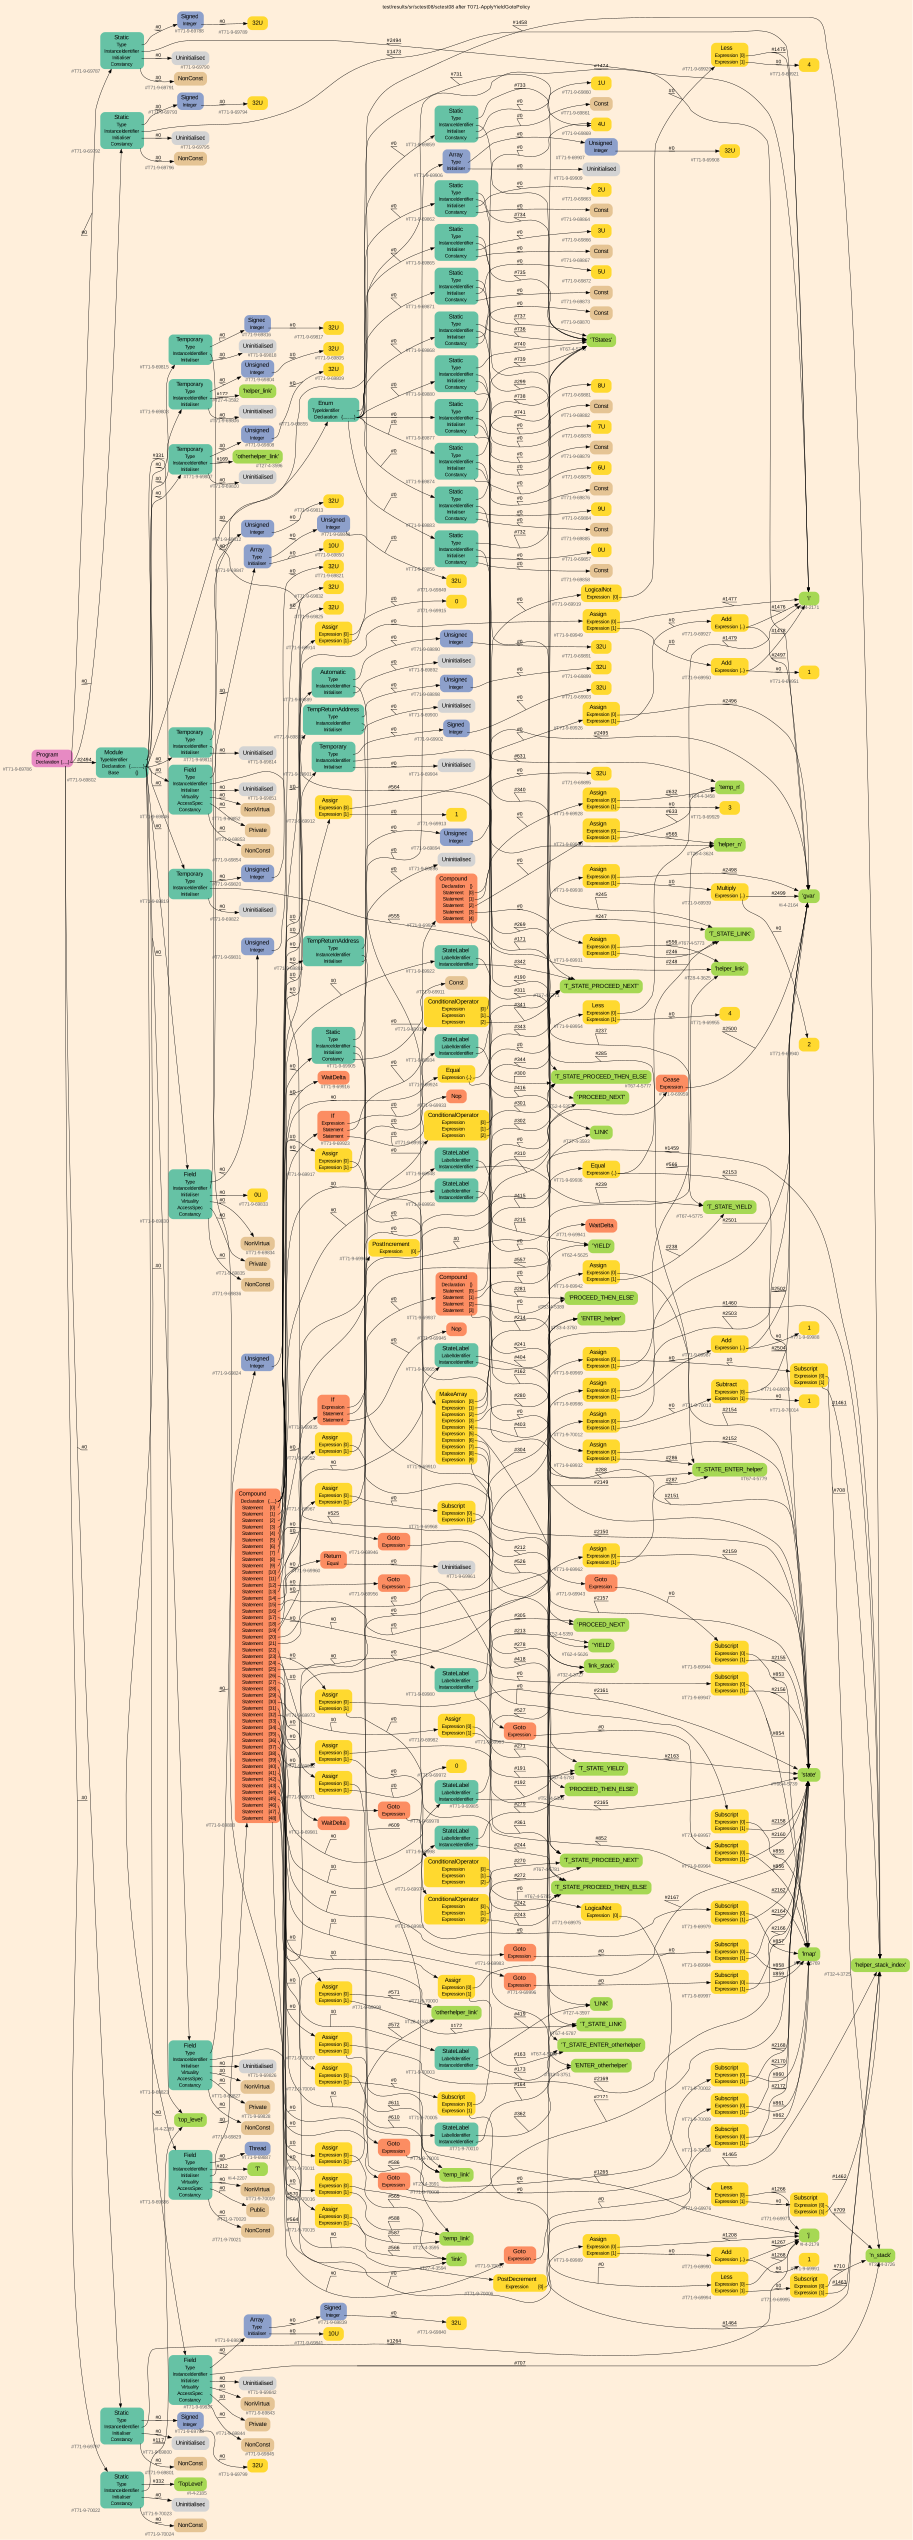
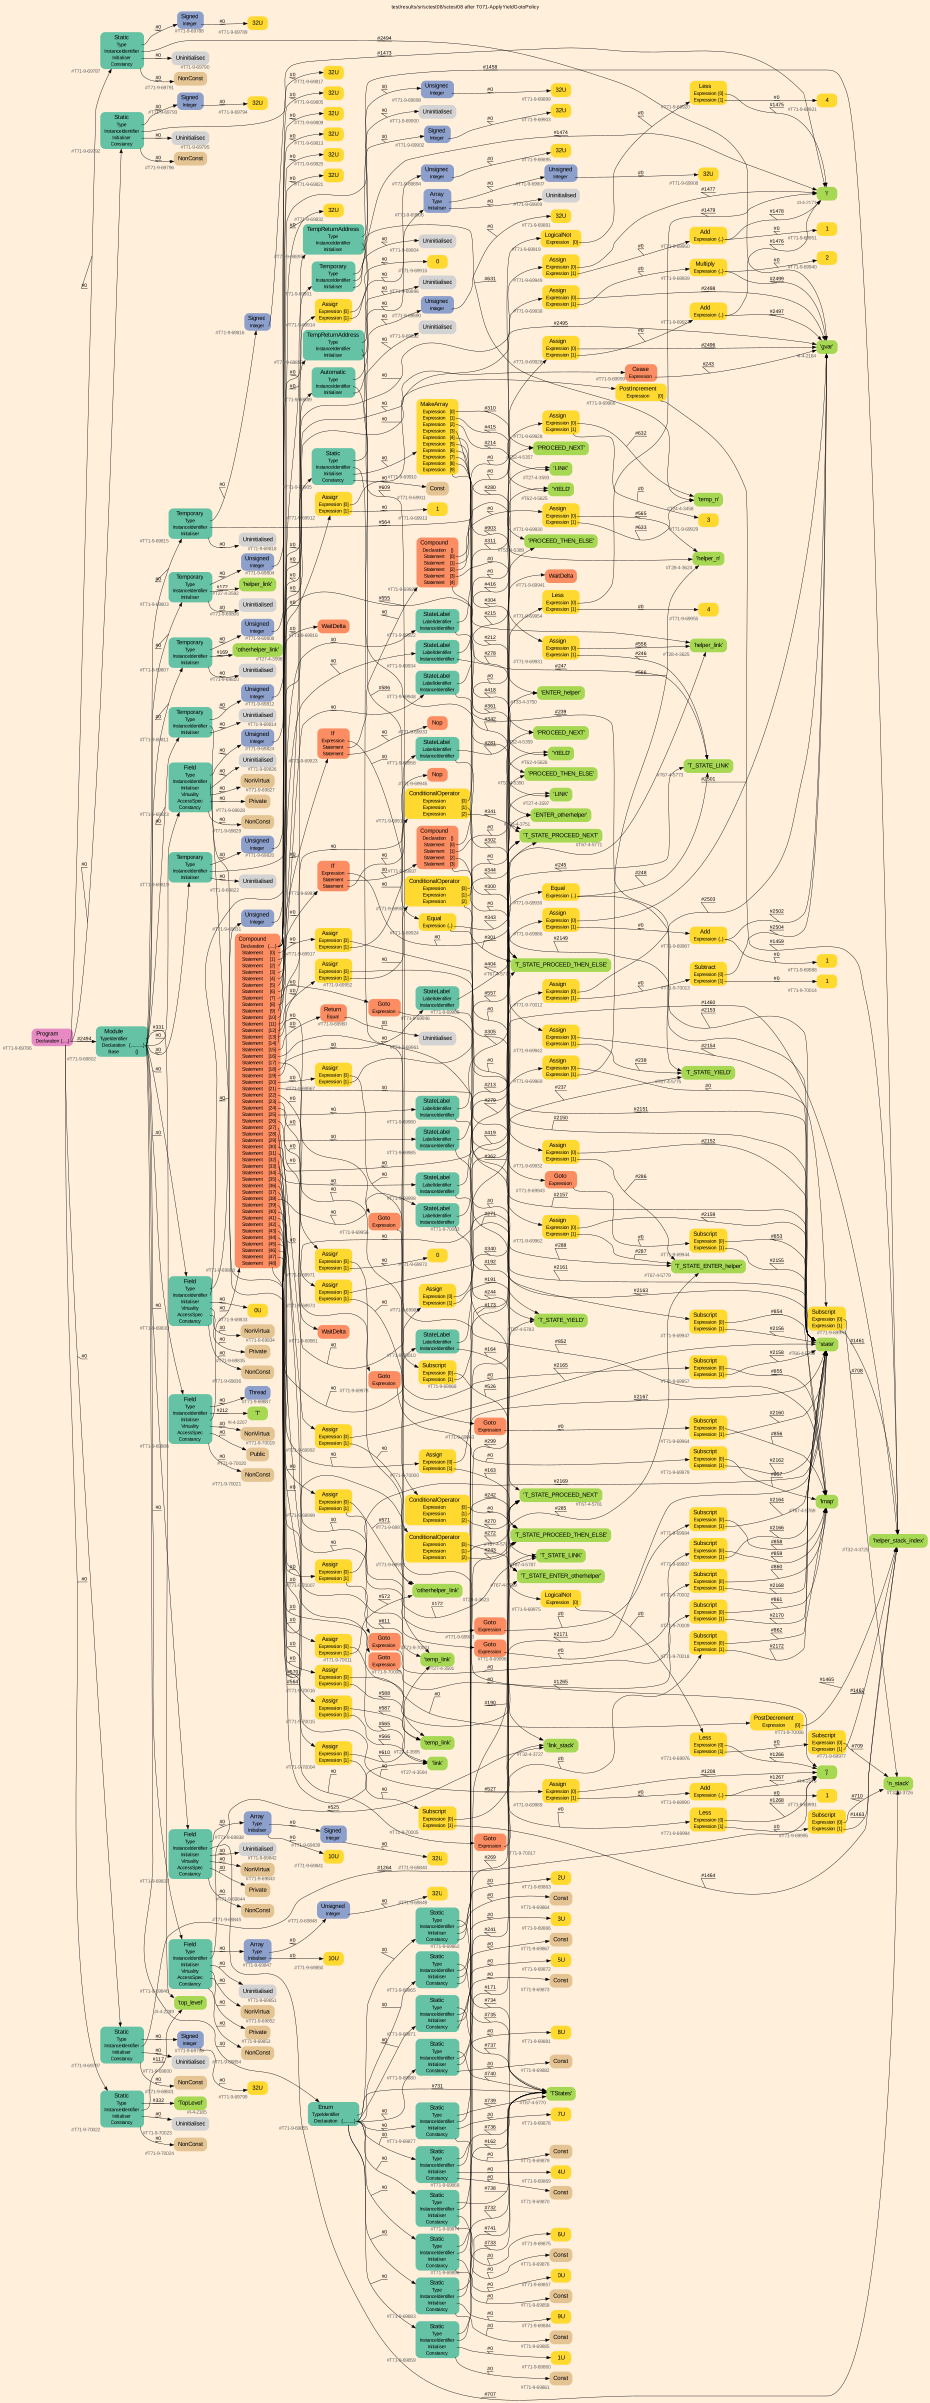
(376, 131) -> (442, 2089)
(730, 1029) -> (708, 364)
(520, 1425) -> (490, 528)
